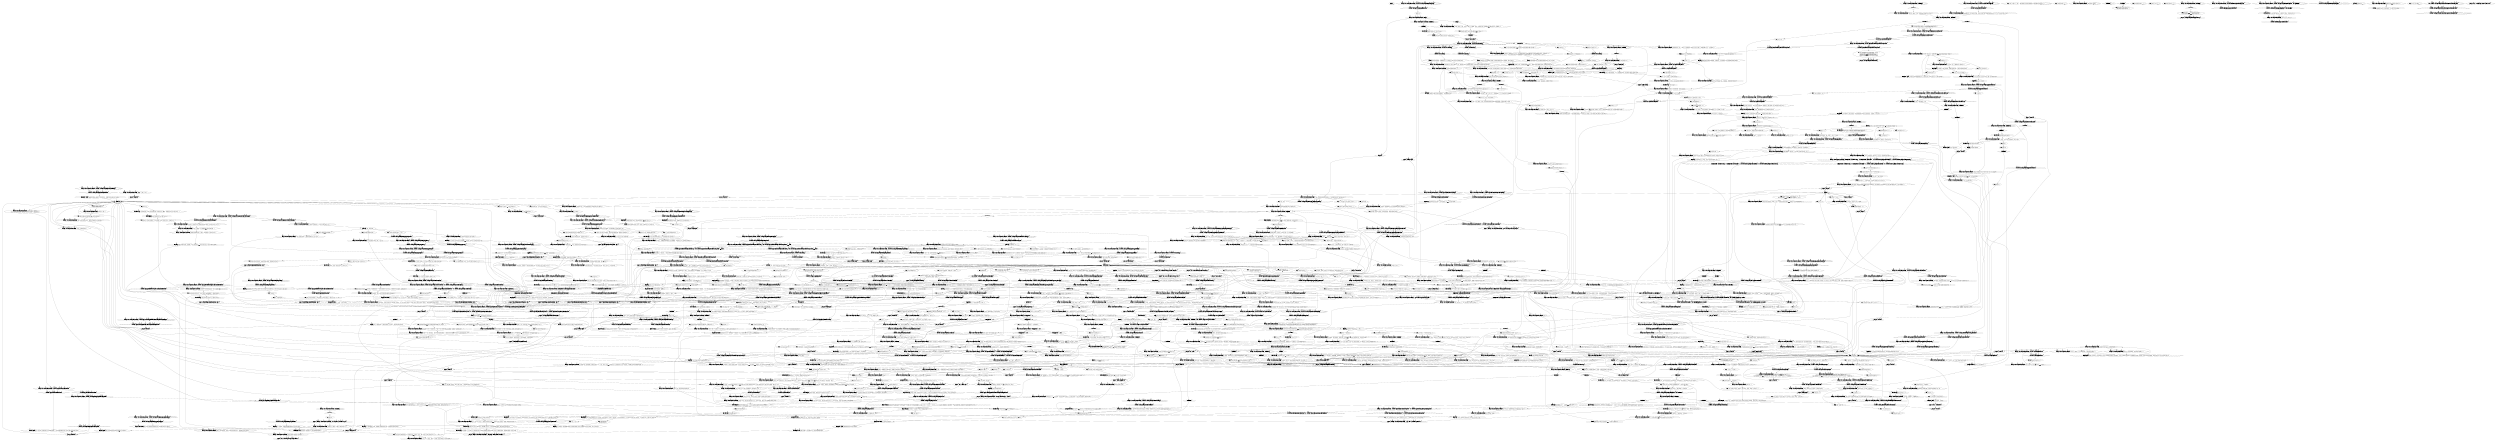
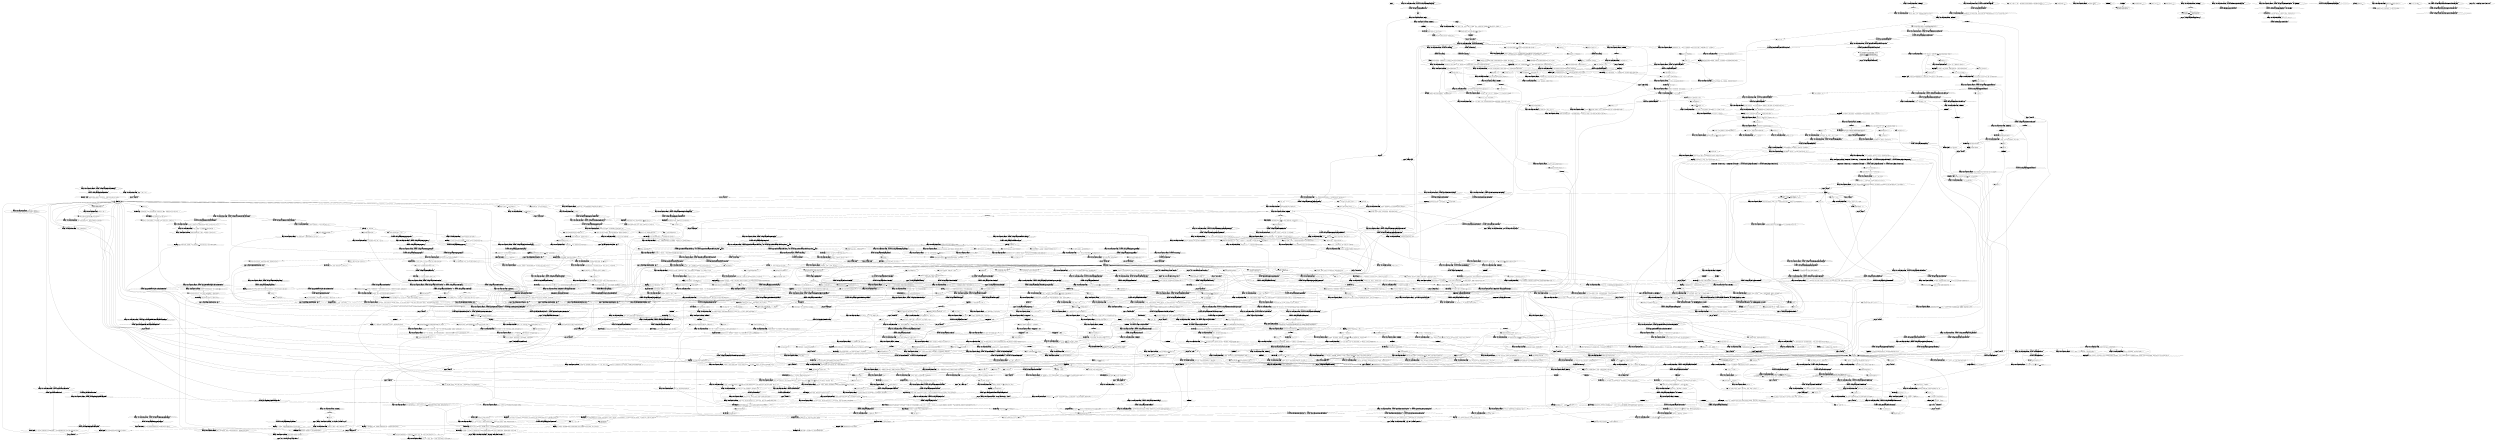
(1418, 13) -> (1418, 13)
(1520, 43) -> (1520, 43)
none -> (594, 271)
(1301, 271) -> none
(604, 289) -> (604, 289)
(465, 293) -> (465, 293)
(1064, 365) -> (1064, 365)
